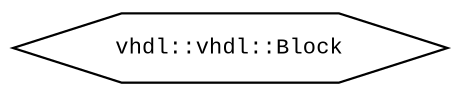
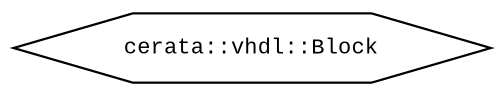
(230, 48) -> (252, 48)
